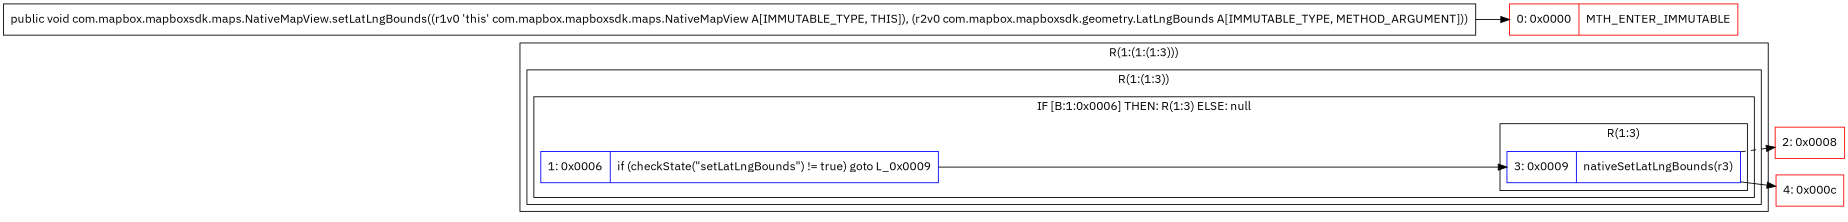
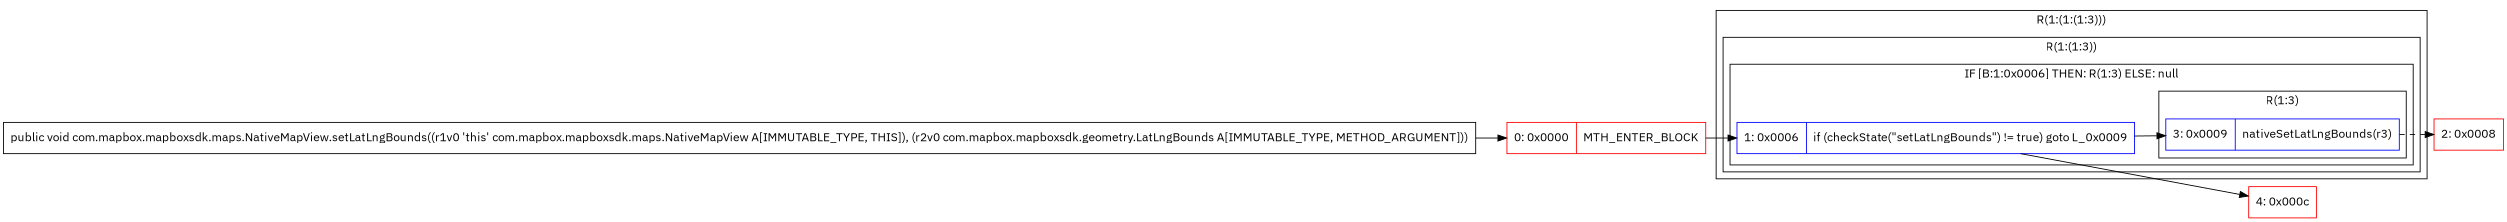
(1658, 19) -> (1641, 138)
none -> (1717, 138)
(1754, 184) -> (2185, 184)
